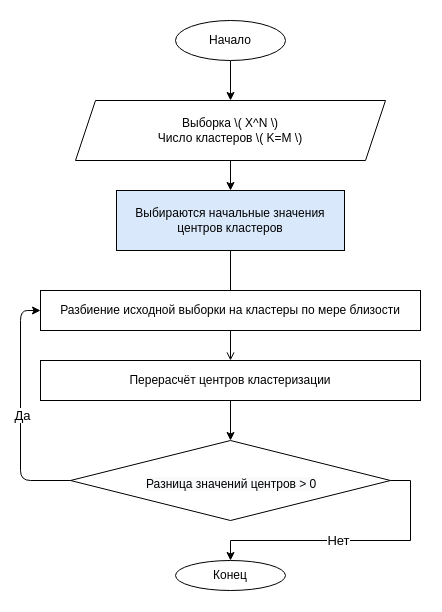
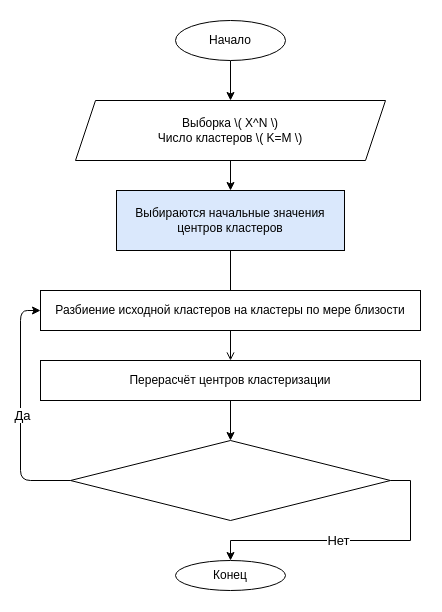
(231, 311) -> (231, 311)
(245, 486) -> none
